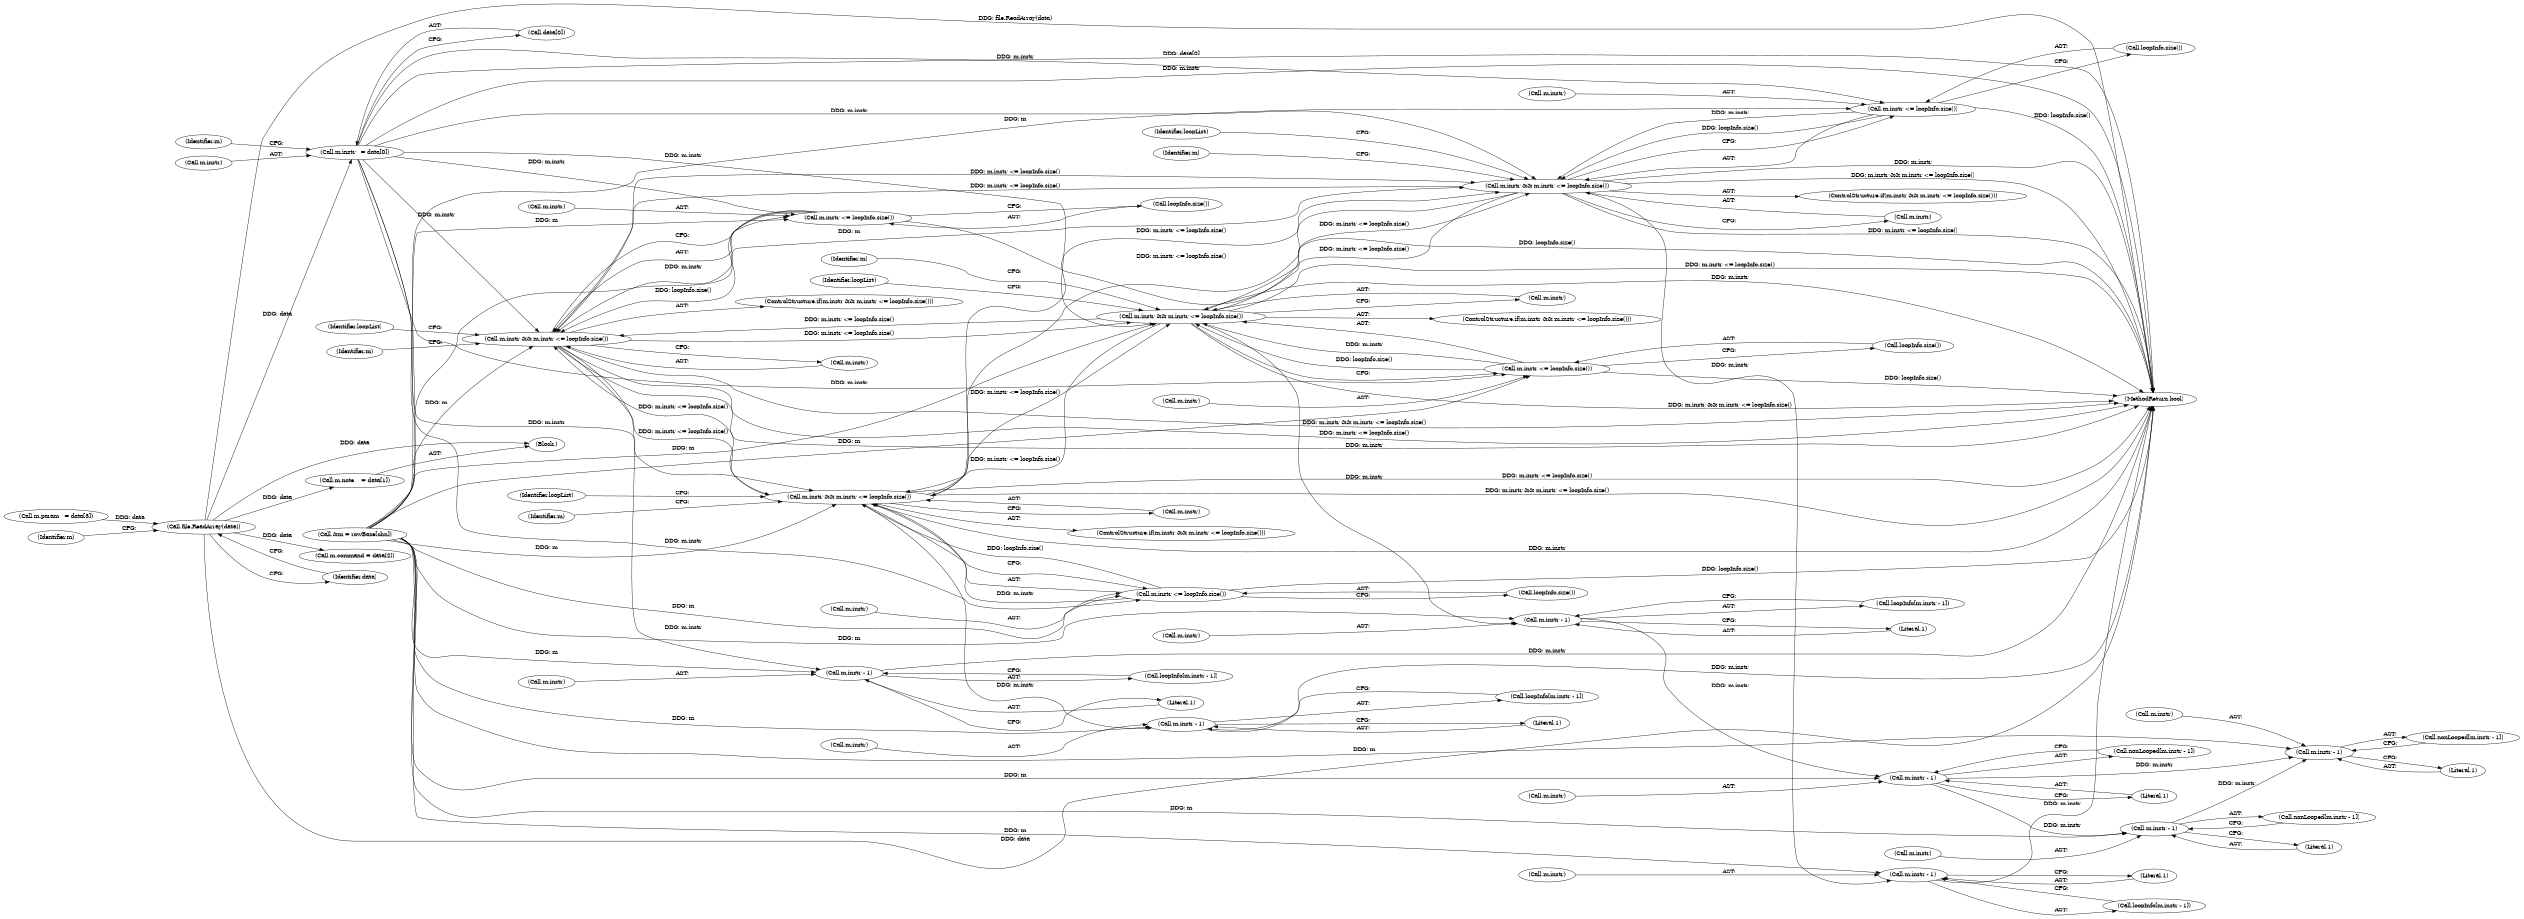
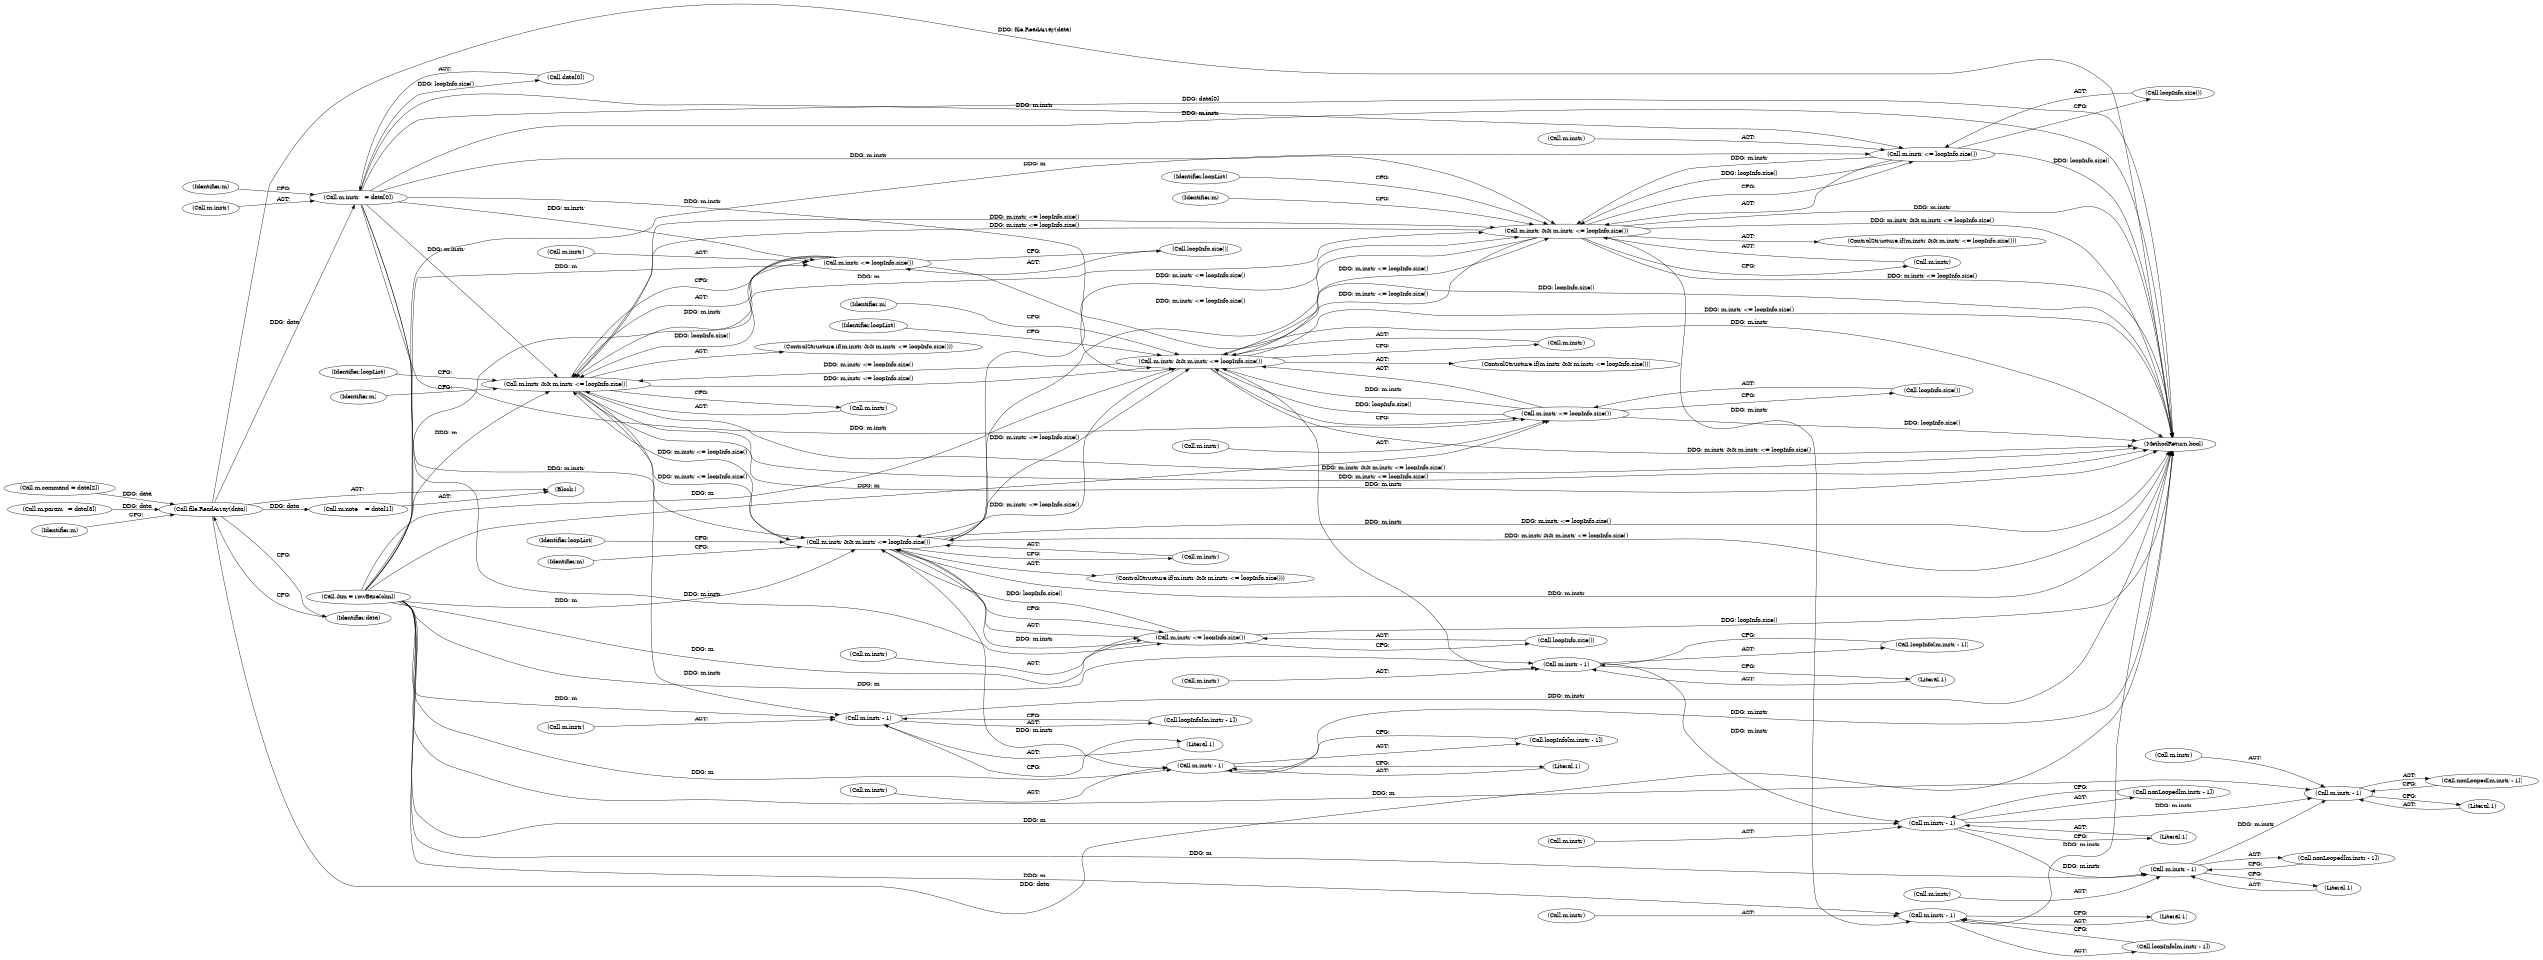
(436, 40) -> (446, 84)
(355, 443) -> (358, 489)
(277, 541) -> (134, 499)
